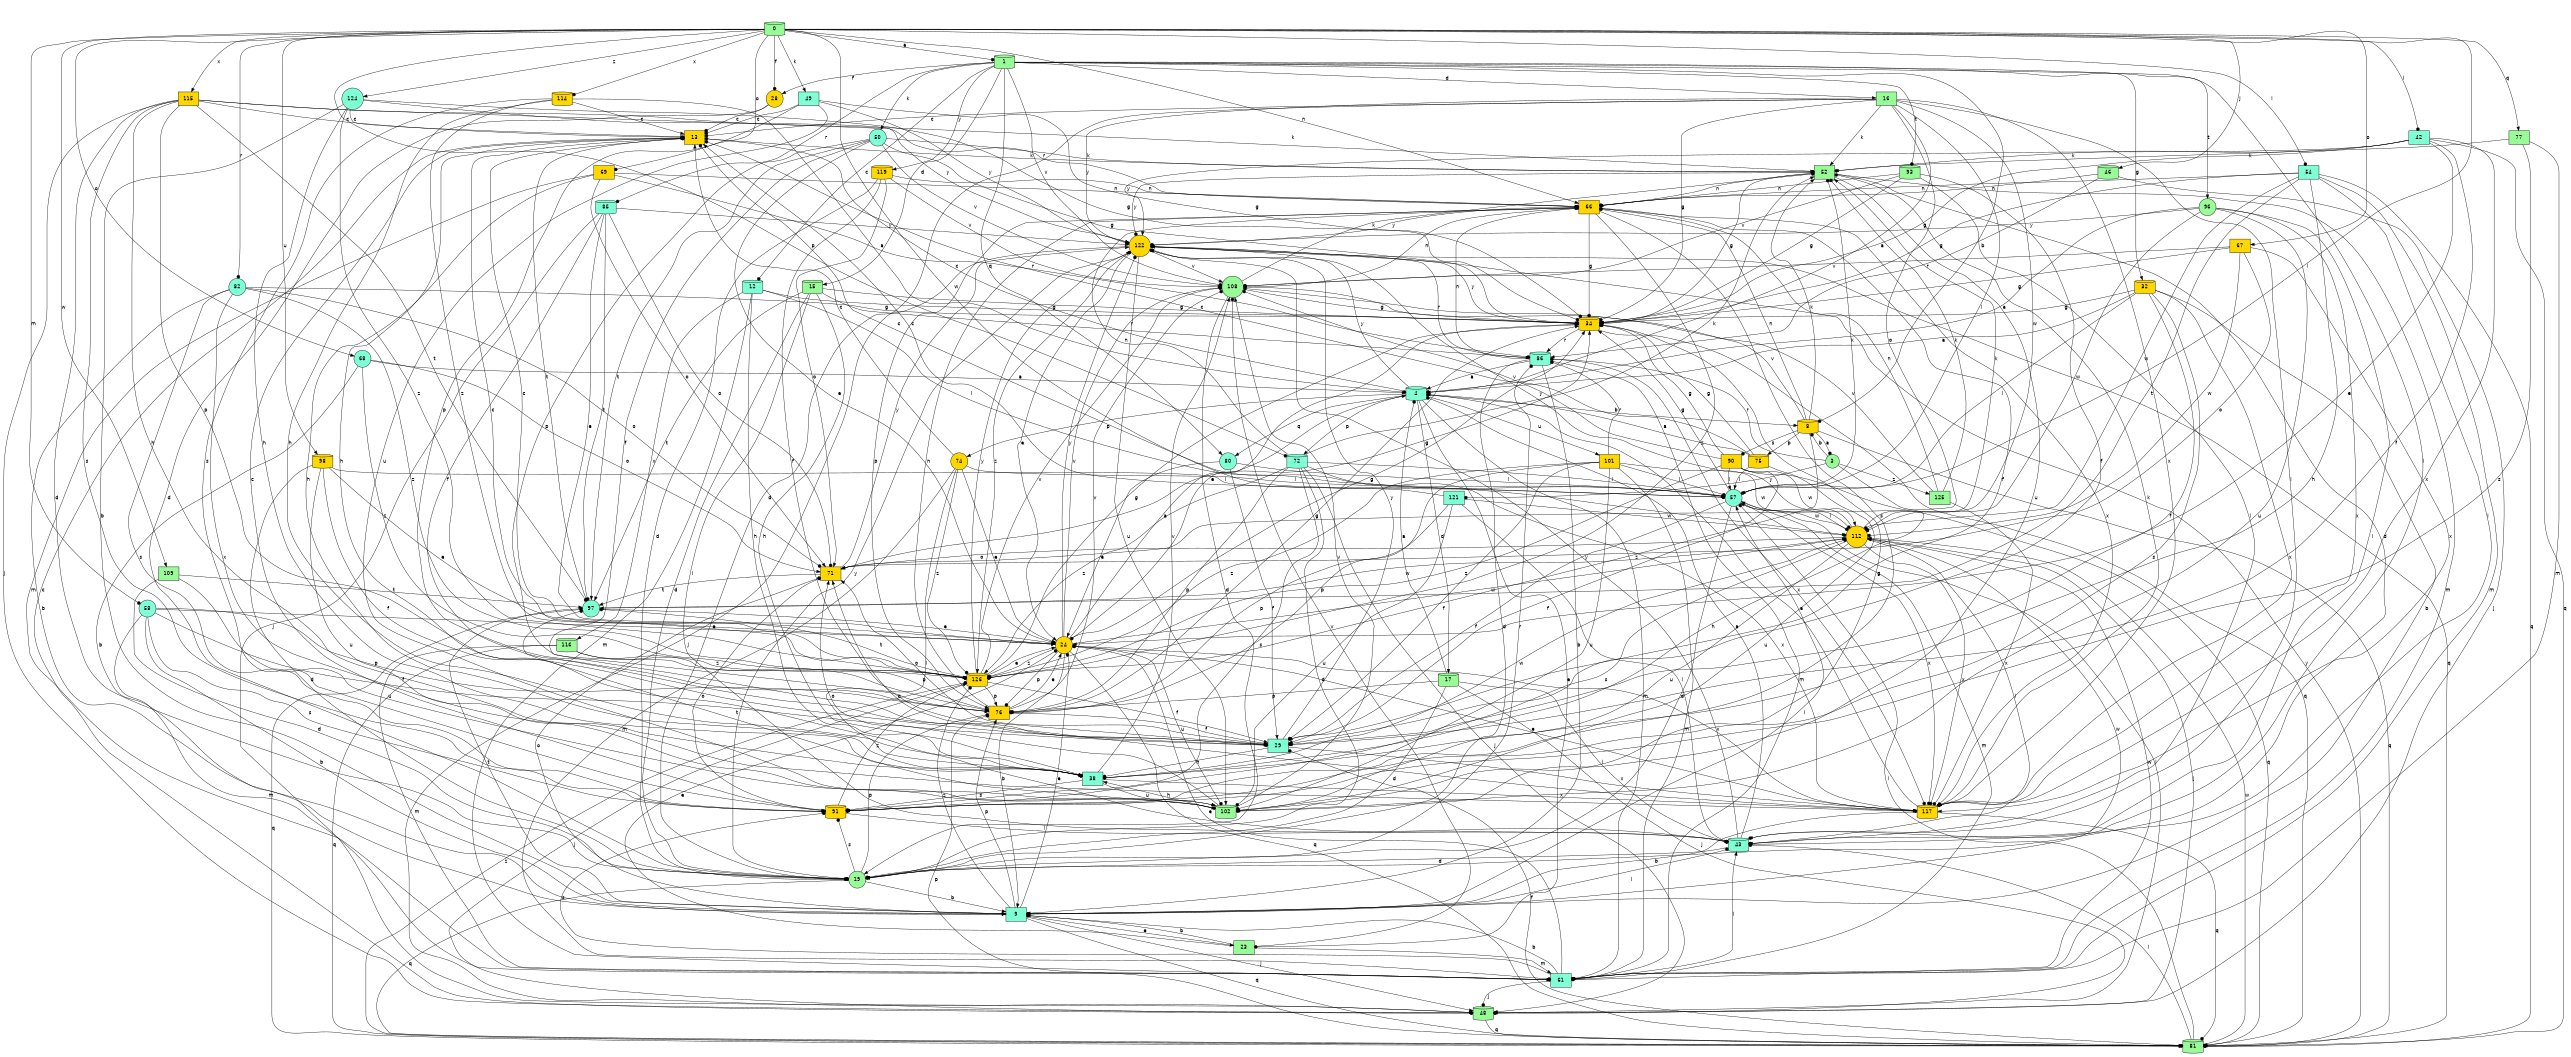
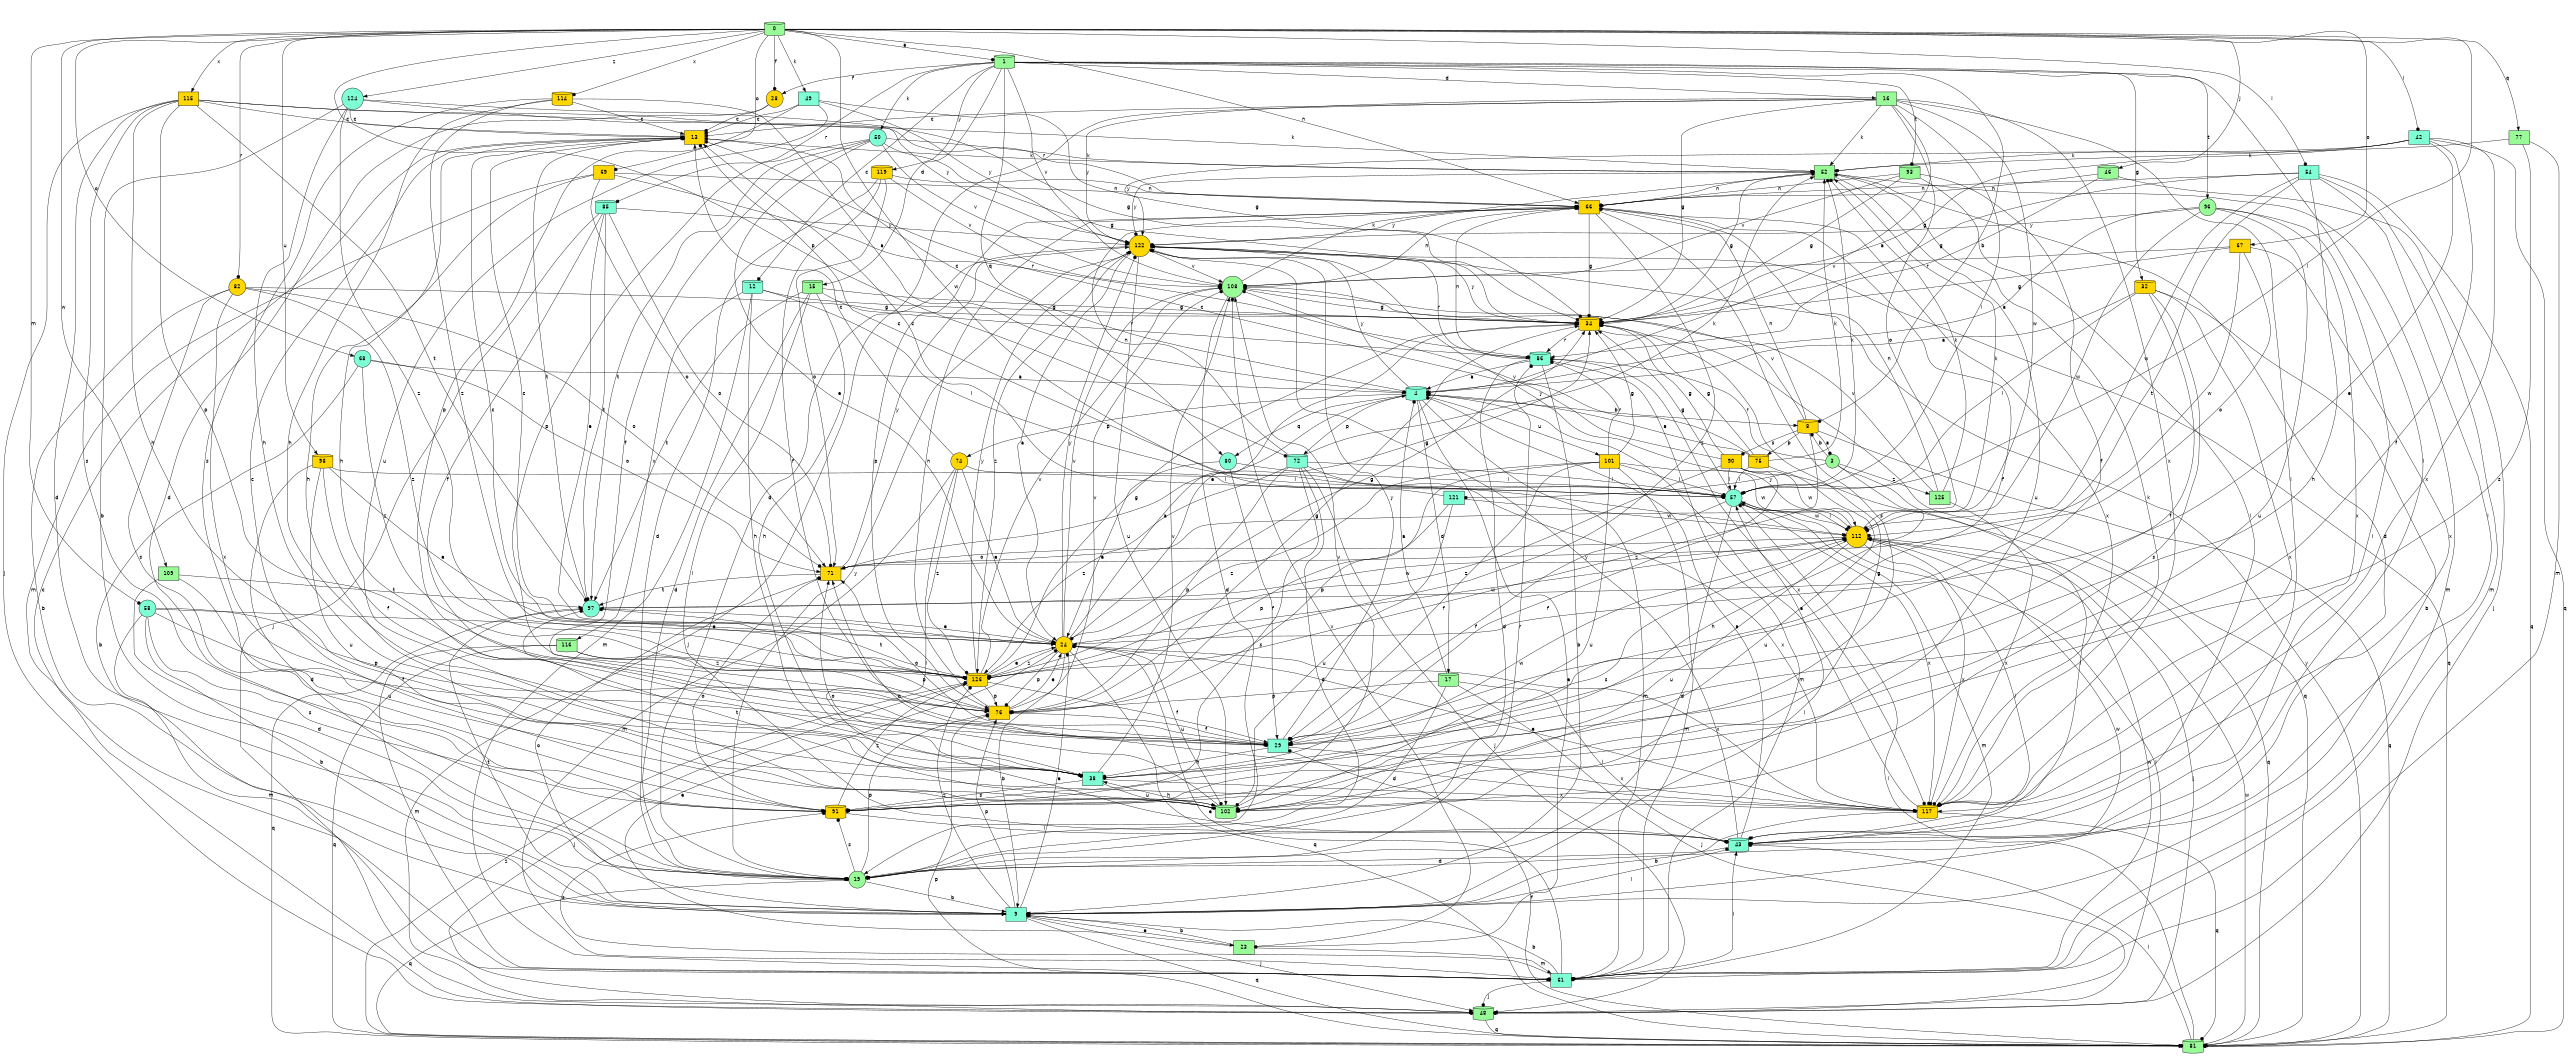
(237, 287) -> (237, 287)
(1805, 294) -> (1838, 356)
(1870, 316) -> (1630, 393)
(1023, 443) -> (1023, 443)
(1625, 661) -> (2075, 704)
